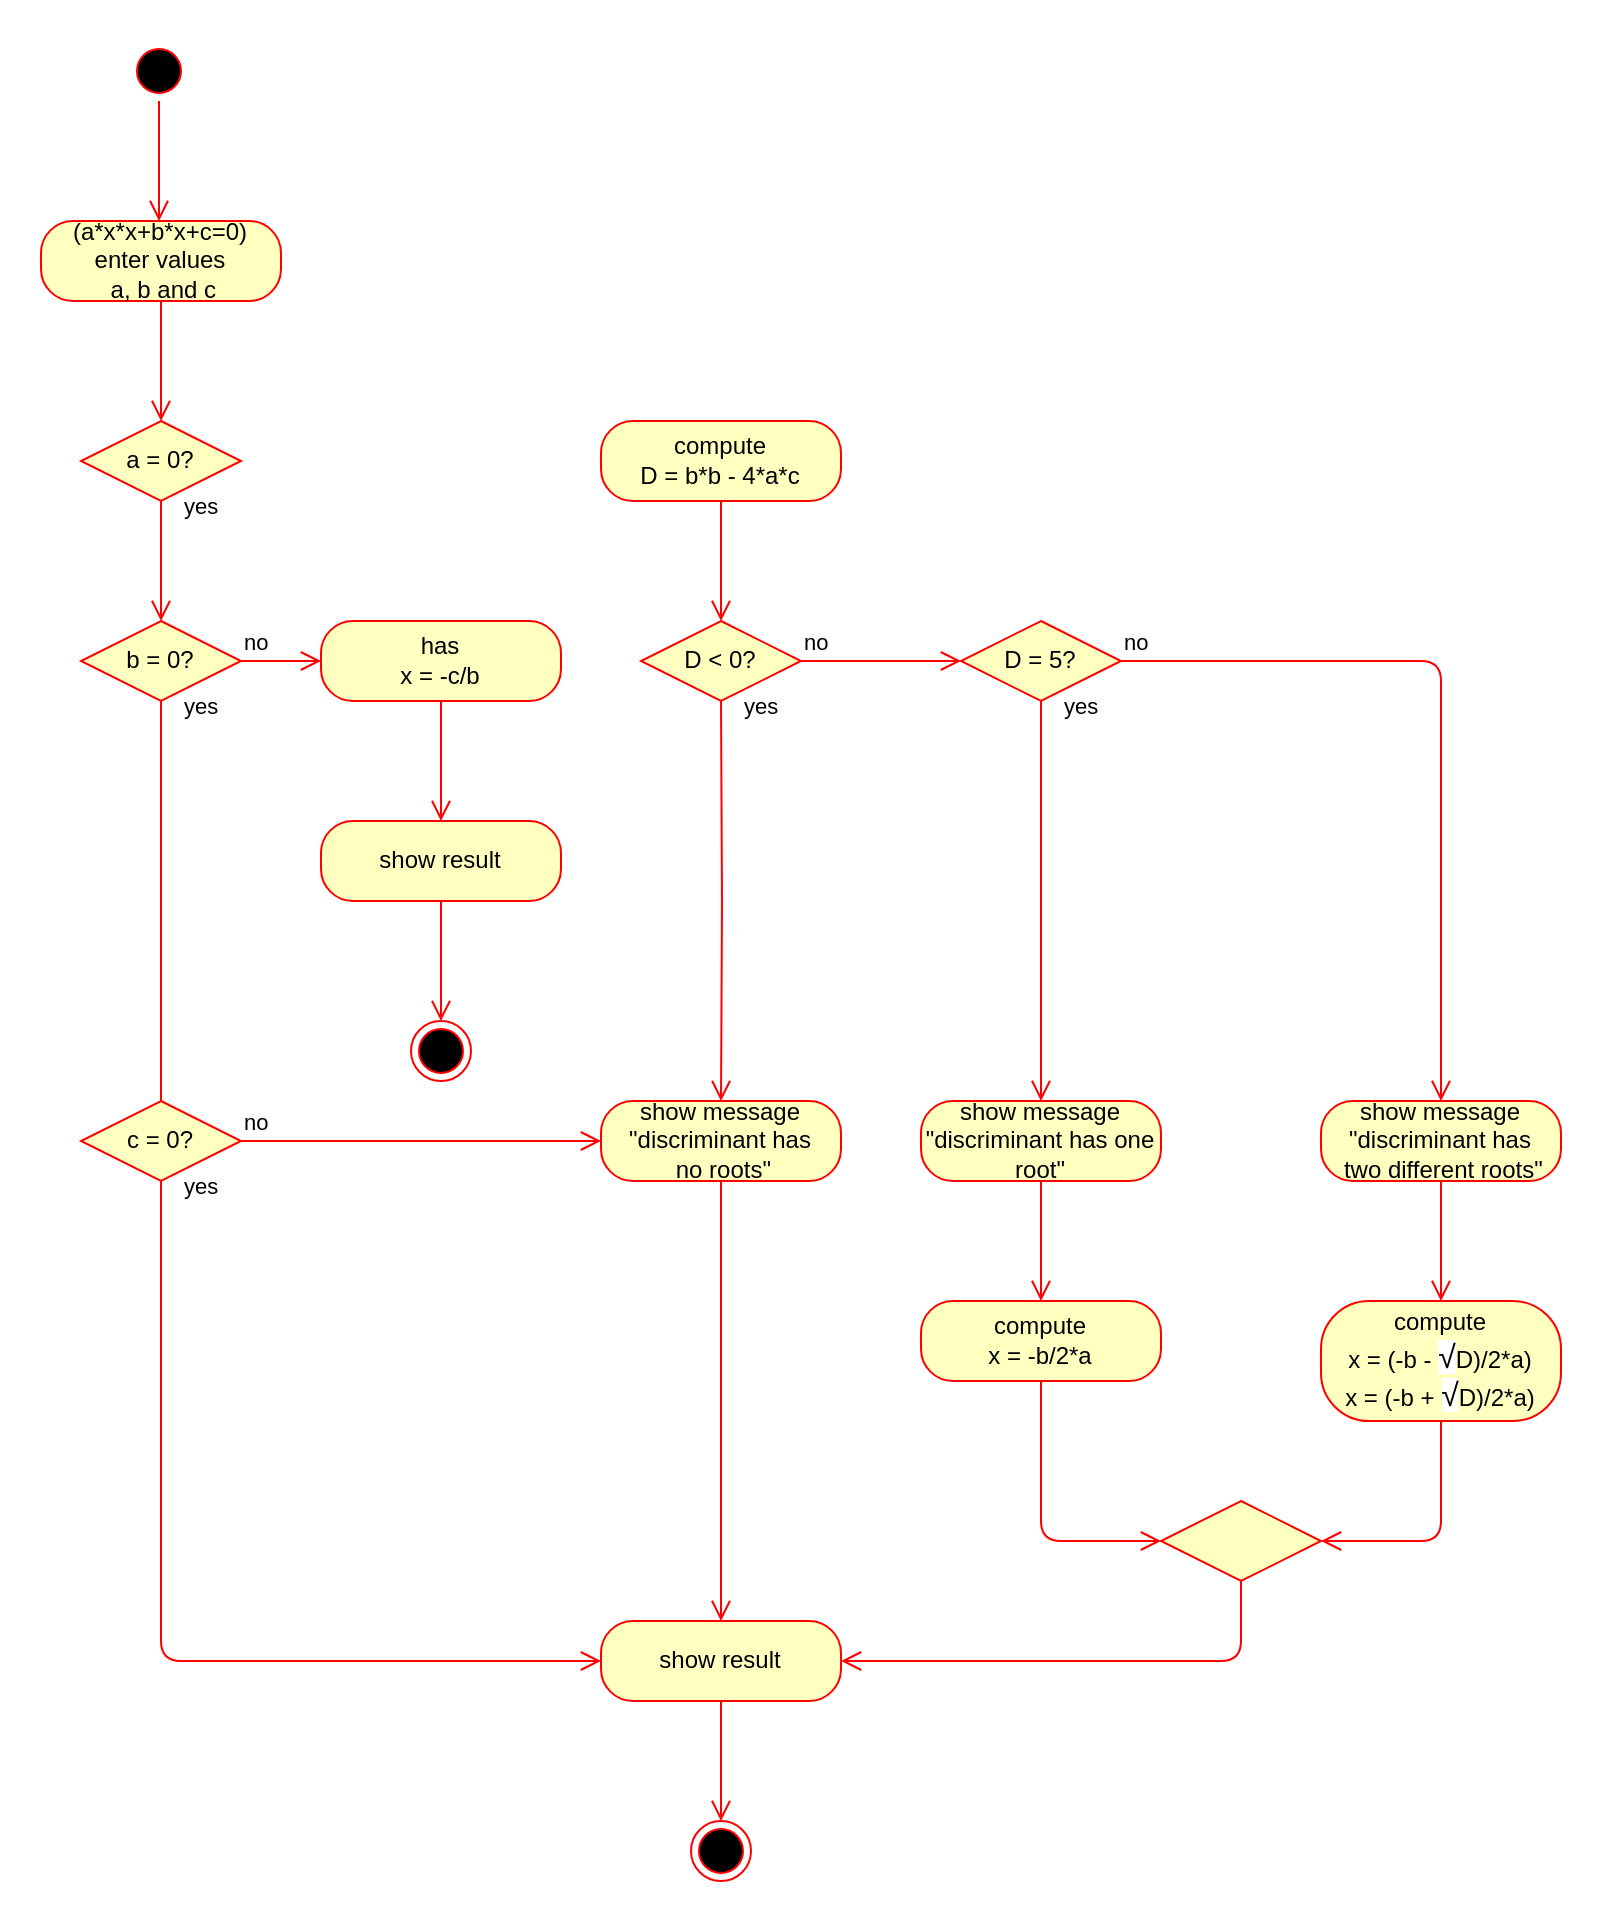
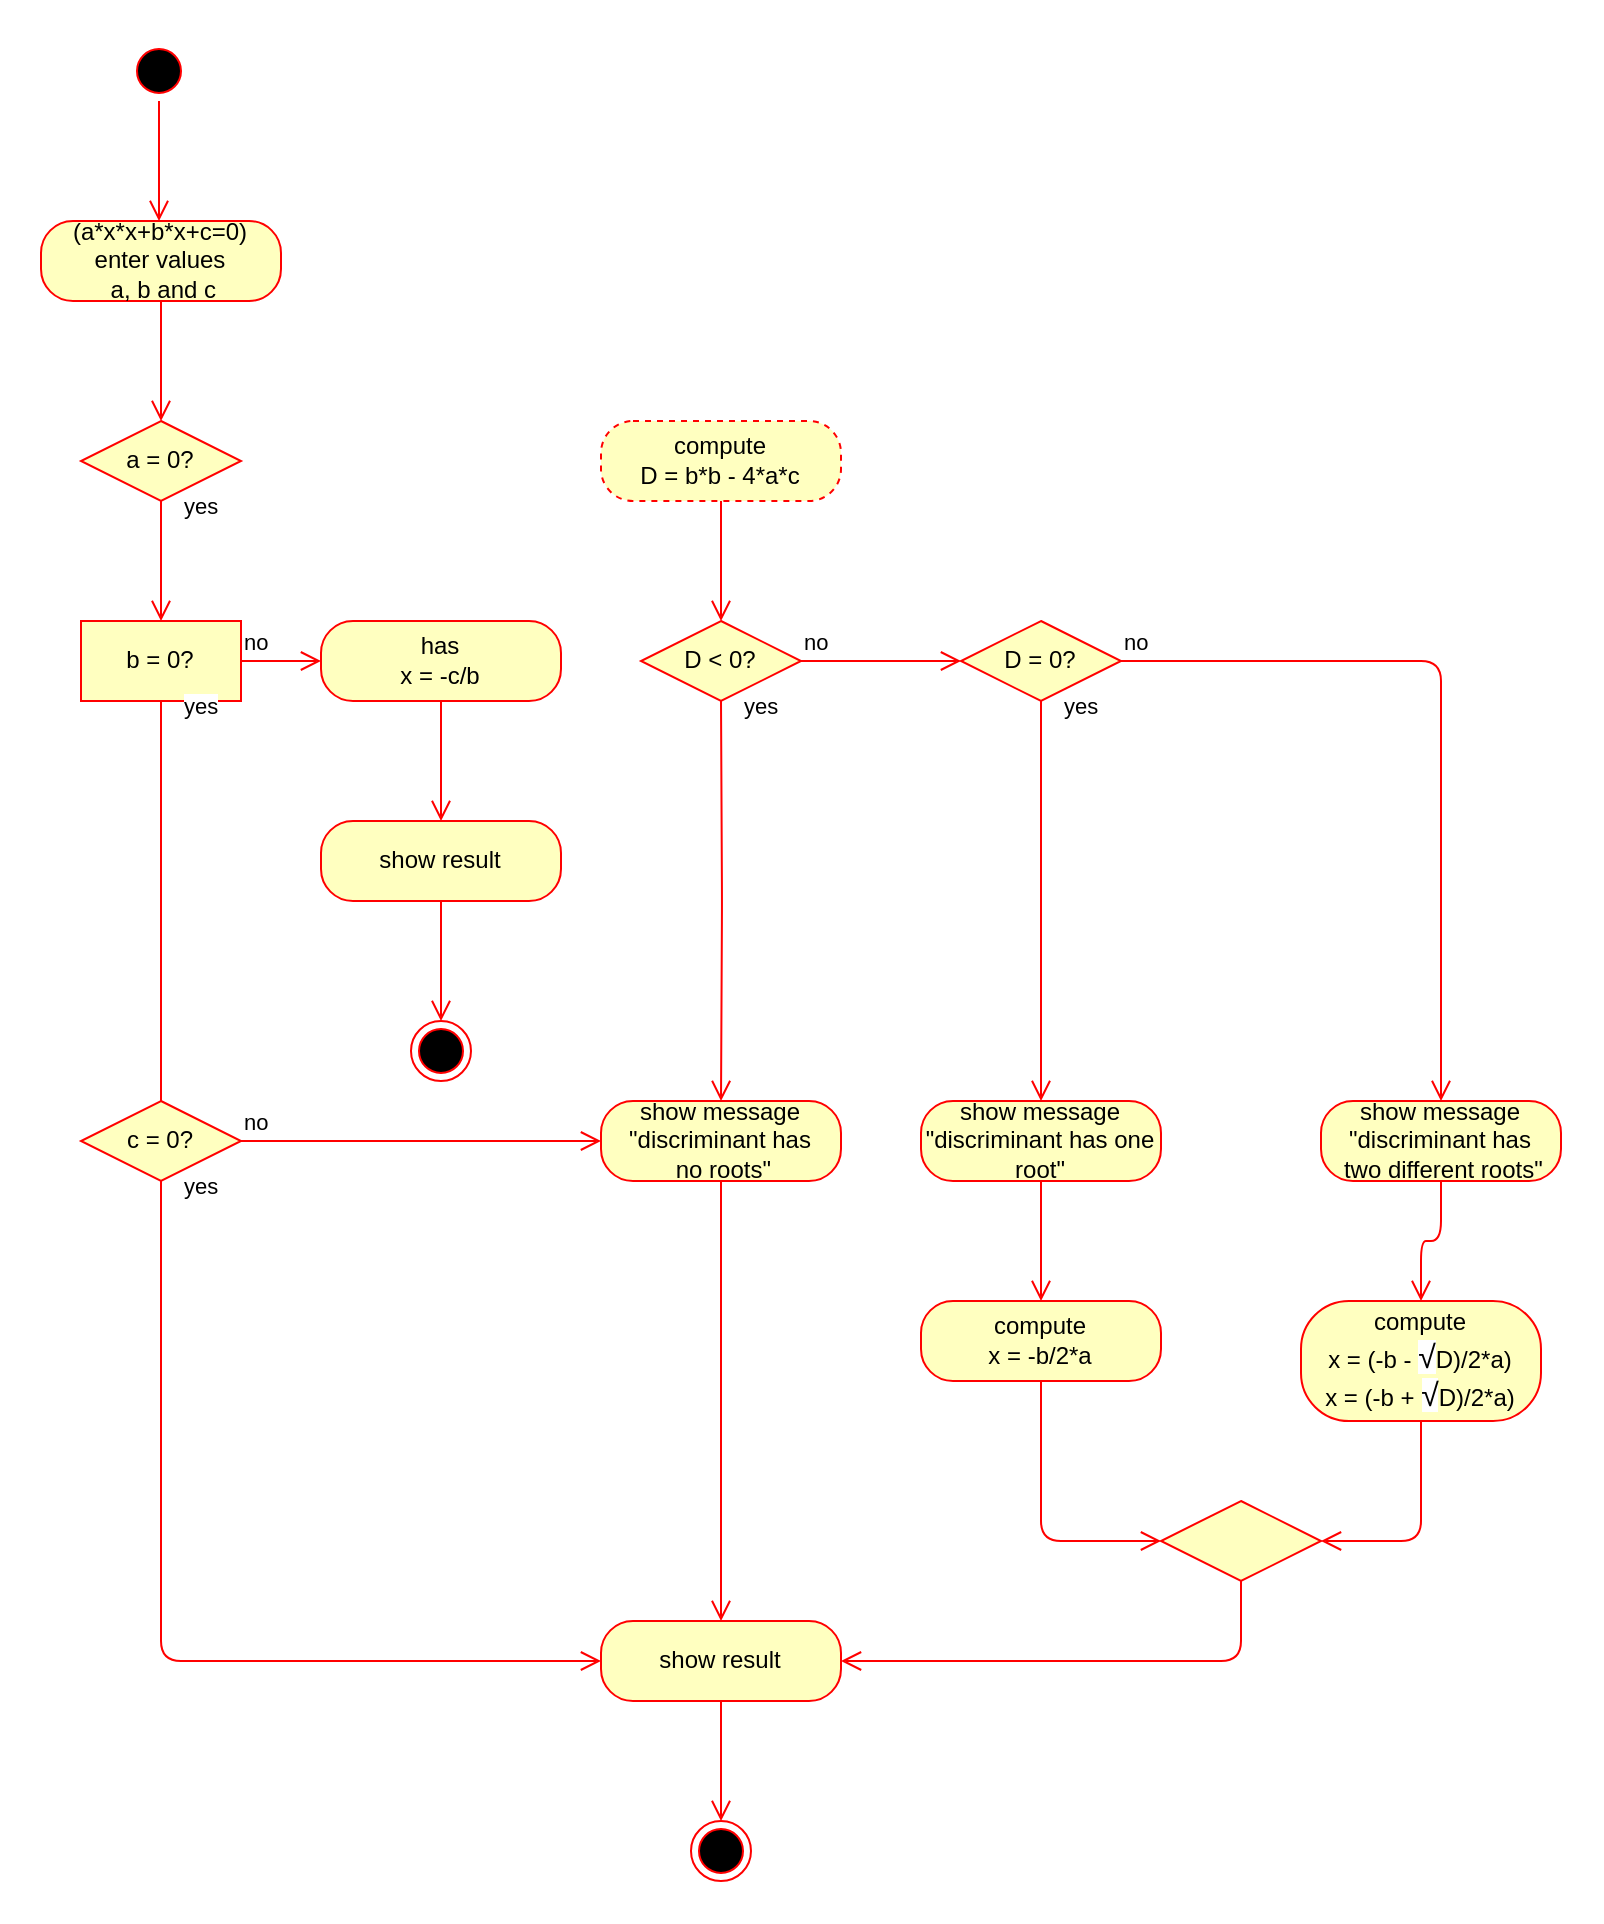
(721, 461) -> (721, 461)
(161, 661) -> (161, 661)
(1041, 661) -> (1041, 661)
(1441, 1361) -> (1421, 1361)
